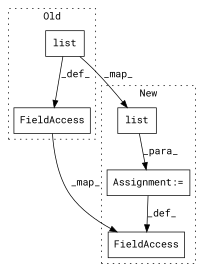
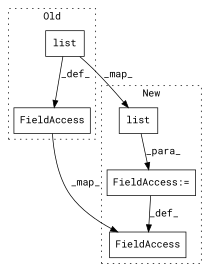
(148, 183) -> (151, 183)
